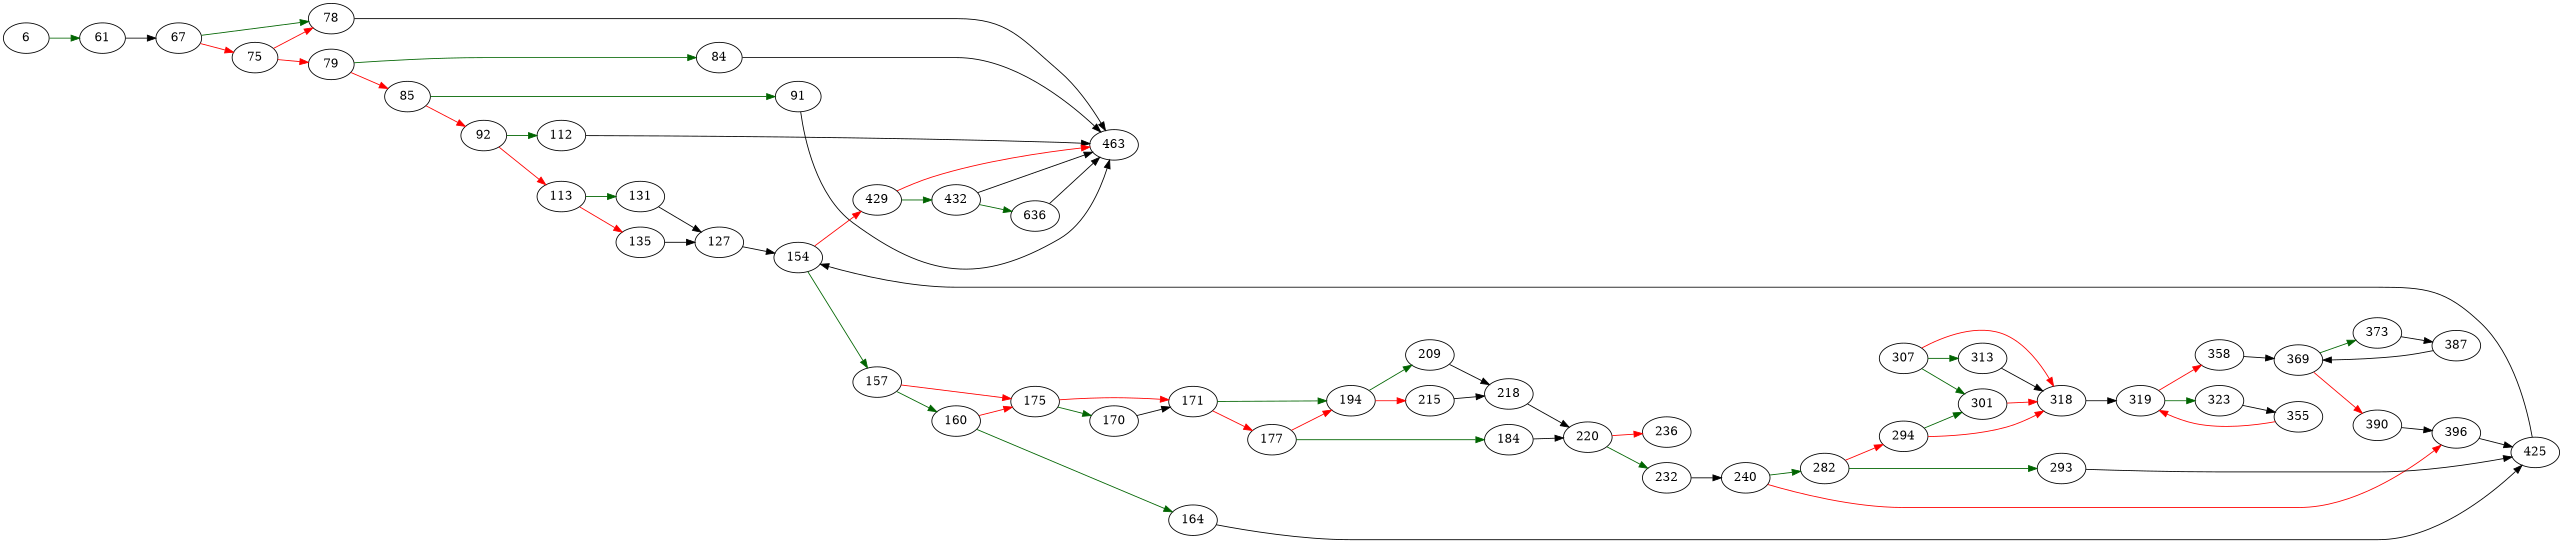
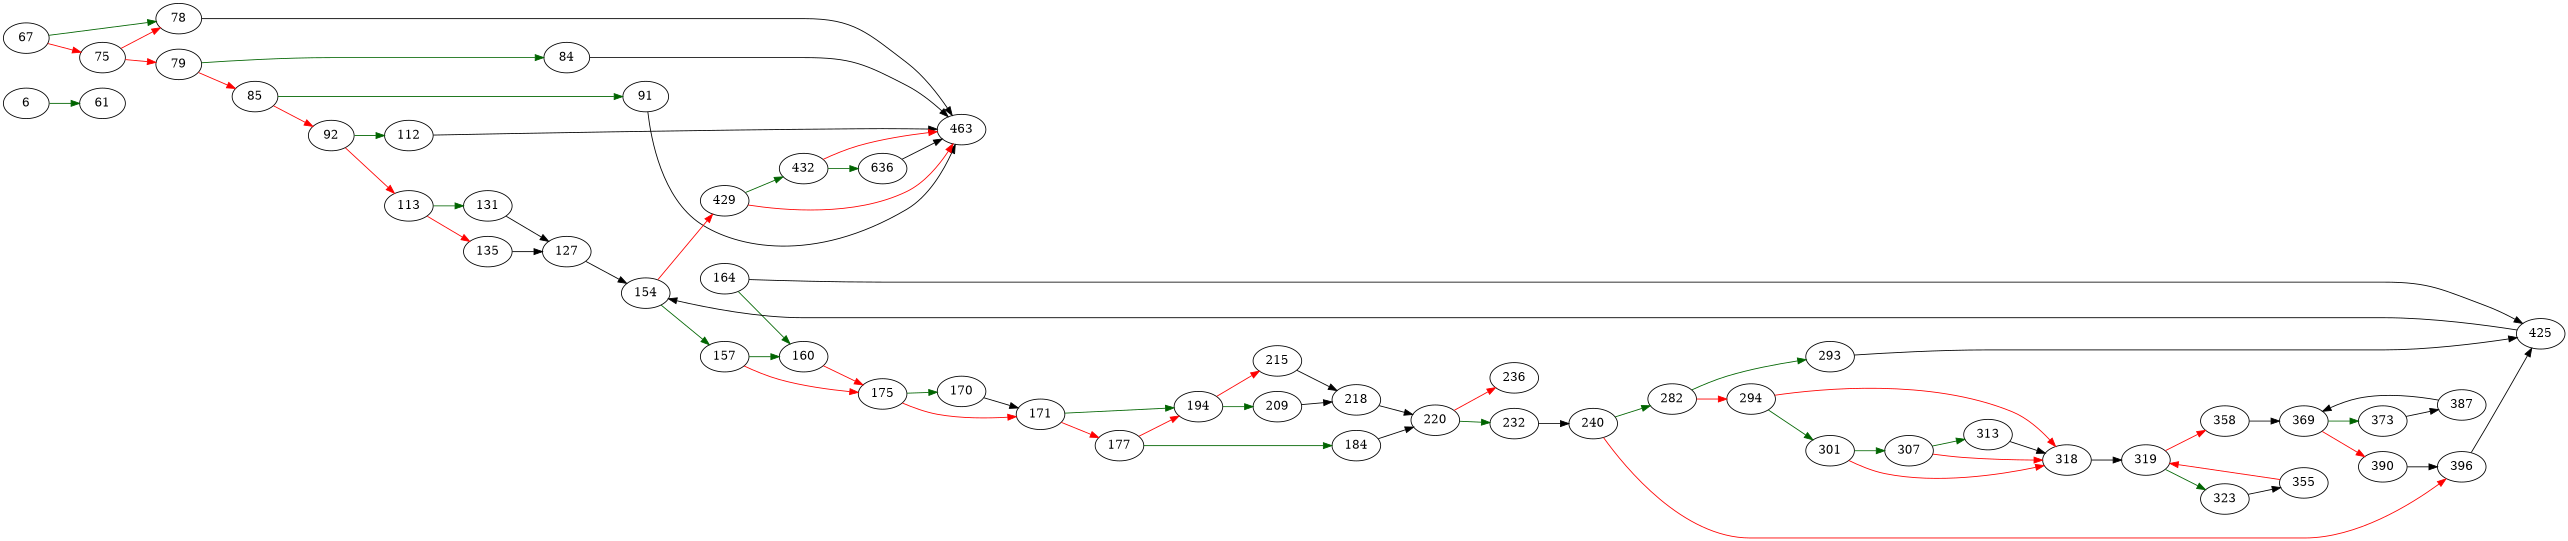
(136, 38) -> none
(1031, 174) -> (875, 142)
(1940, 379) -> (1865, 451)
(1071, 469) -> (755, 309)
